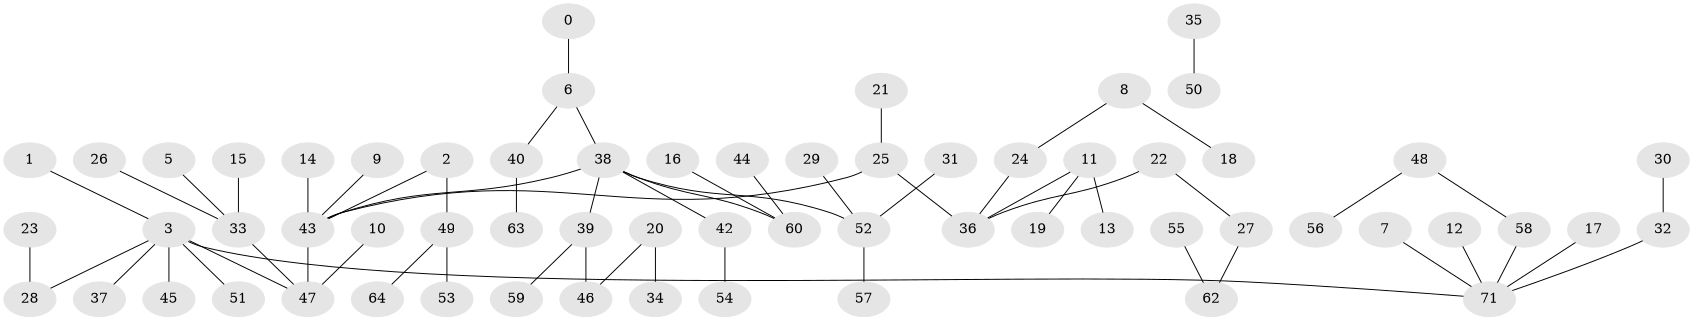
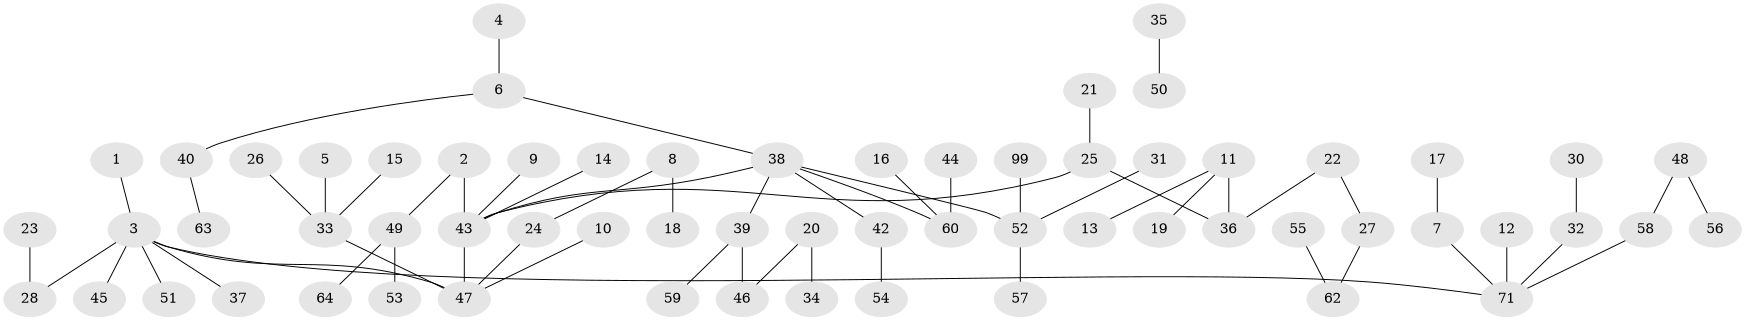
(569, 21) -> (499, 21)
(812, 160) -> (1020, 160)
(994, 195) -> (499, 264)
(1541, 265) -> (1437, 195)
